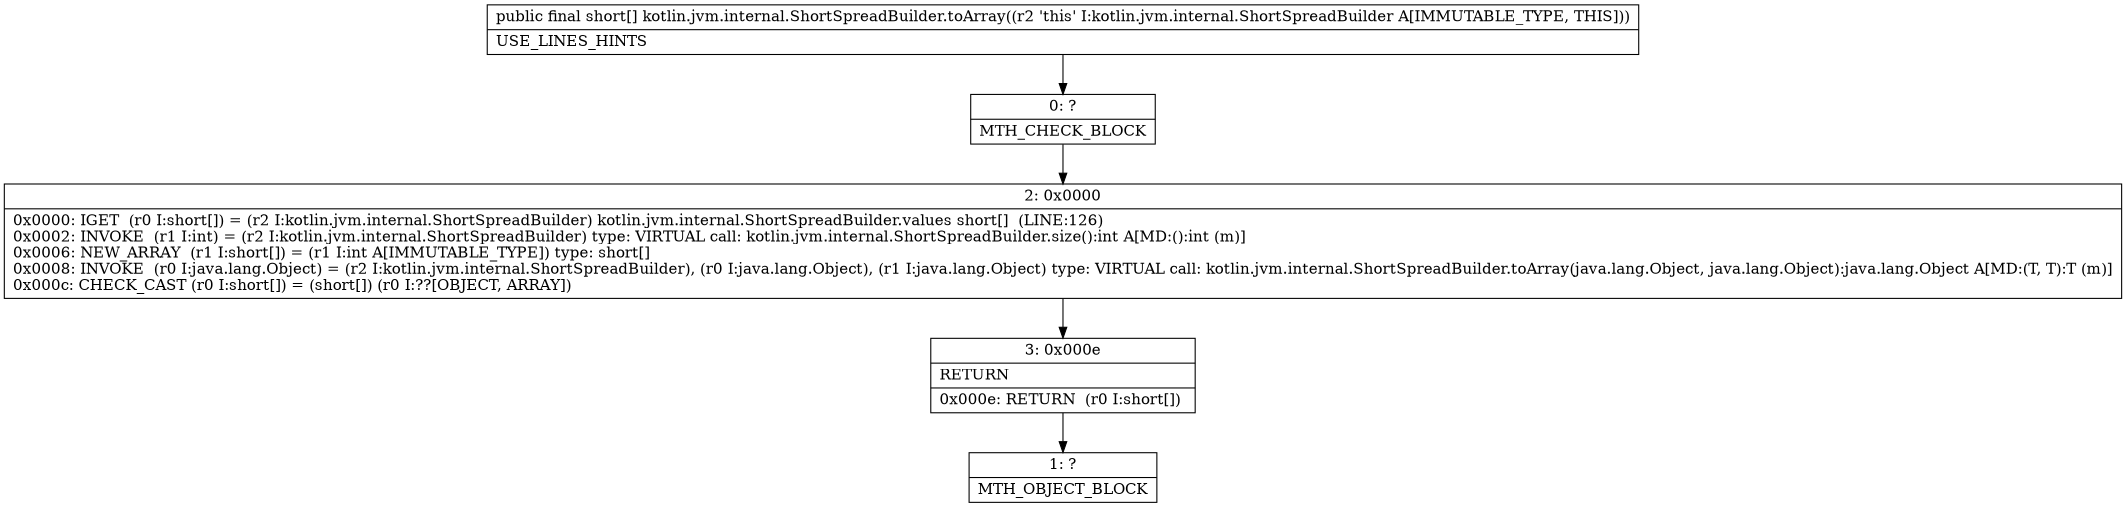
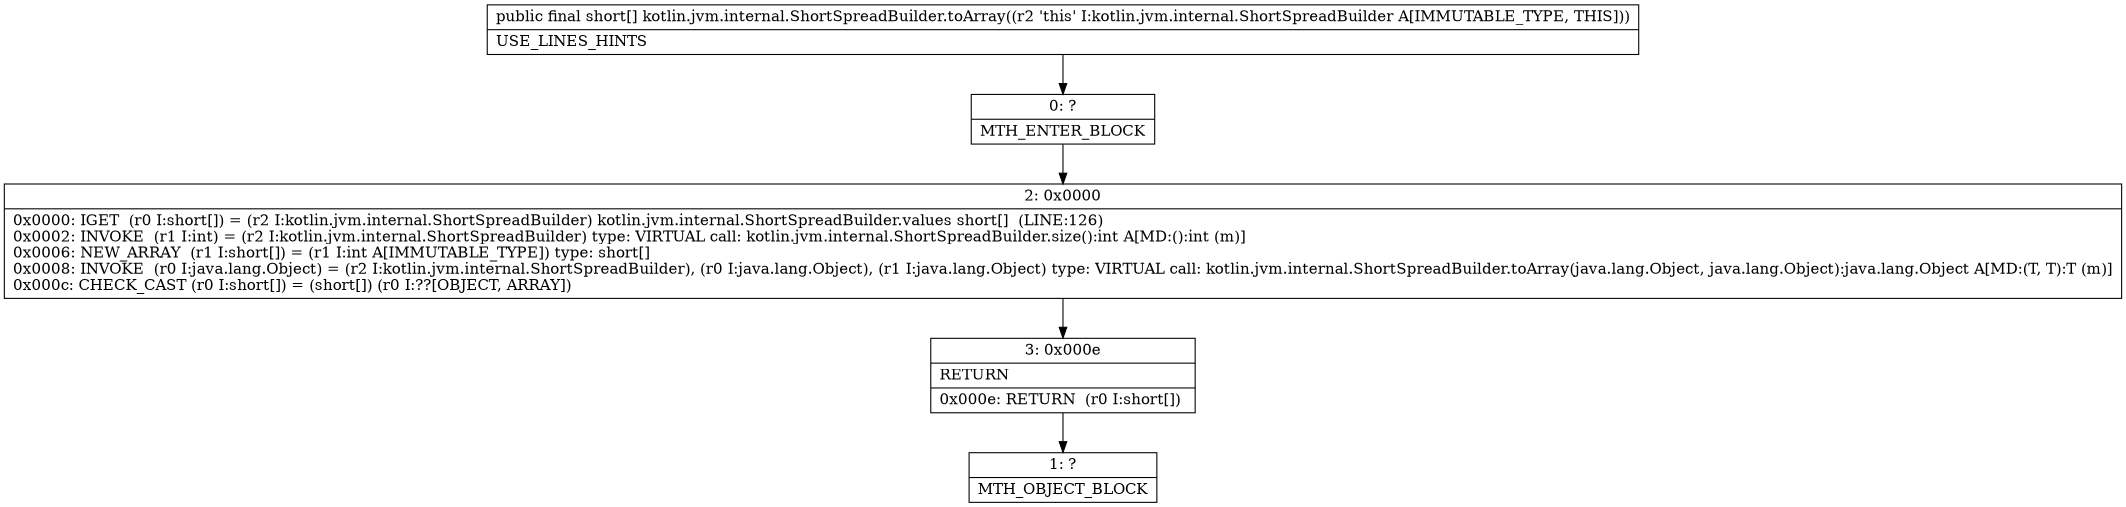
(1063, 131) -> (1063, 131)
